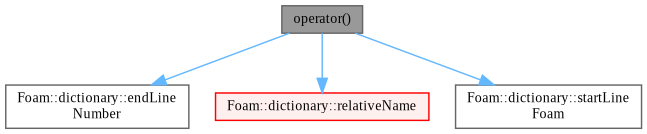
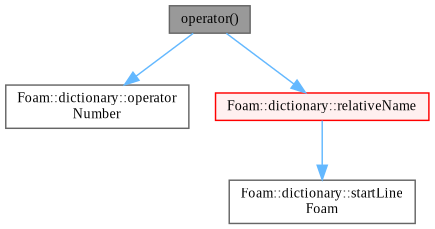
(418, 57) -> (322, 143)
(97, 107) -> (97, 107)
